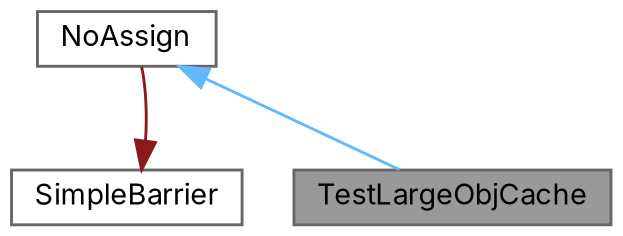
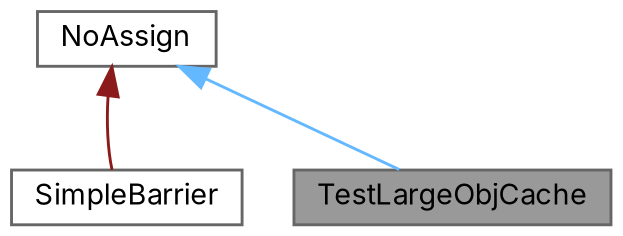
(146, 104) -> (108, 133)
